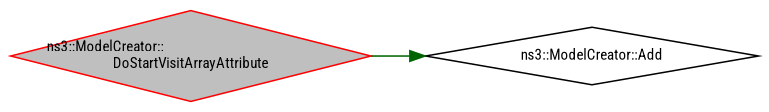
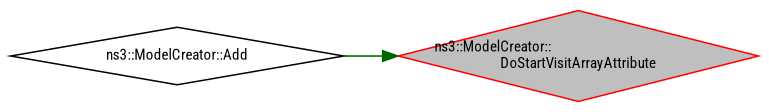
(390, 56) -> (363, 56)
